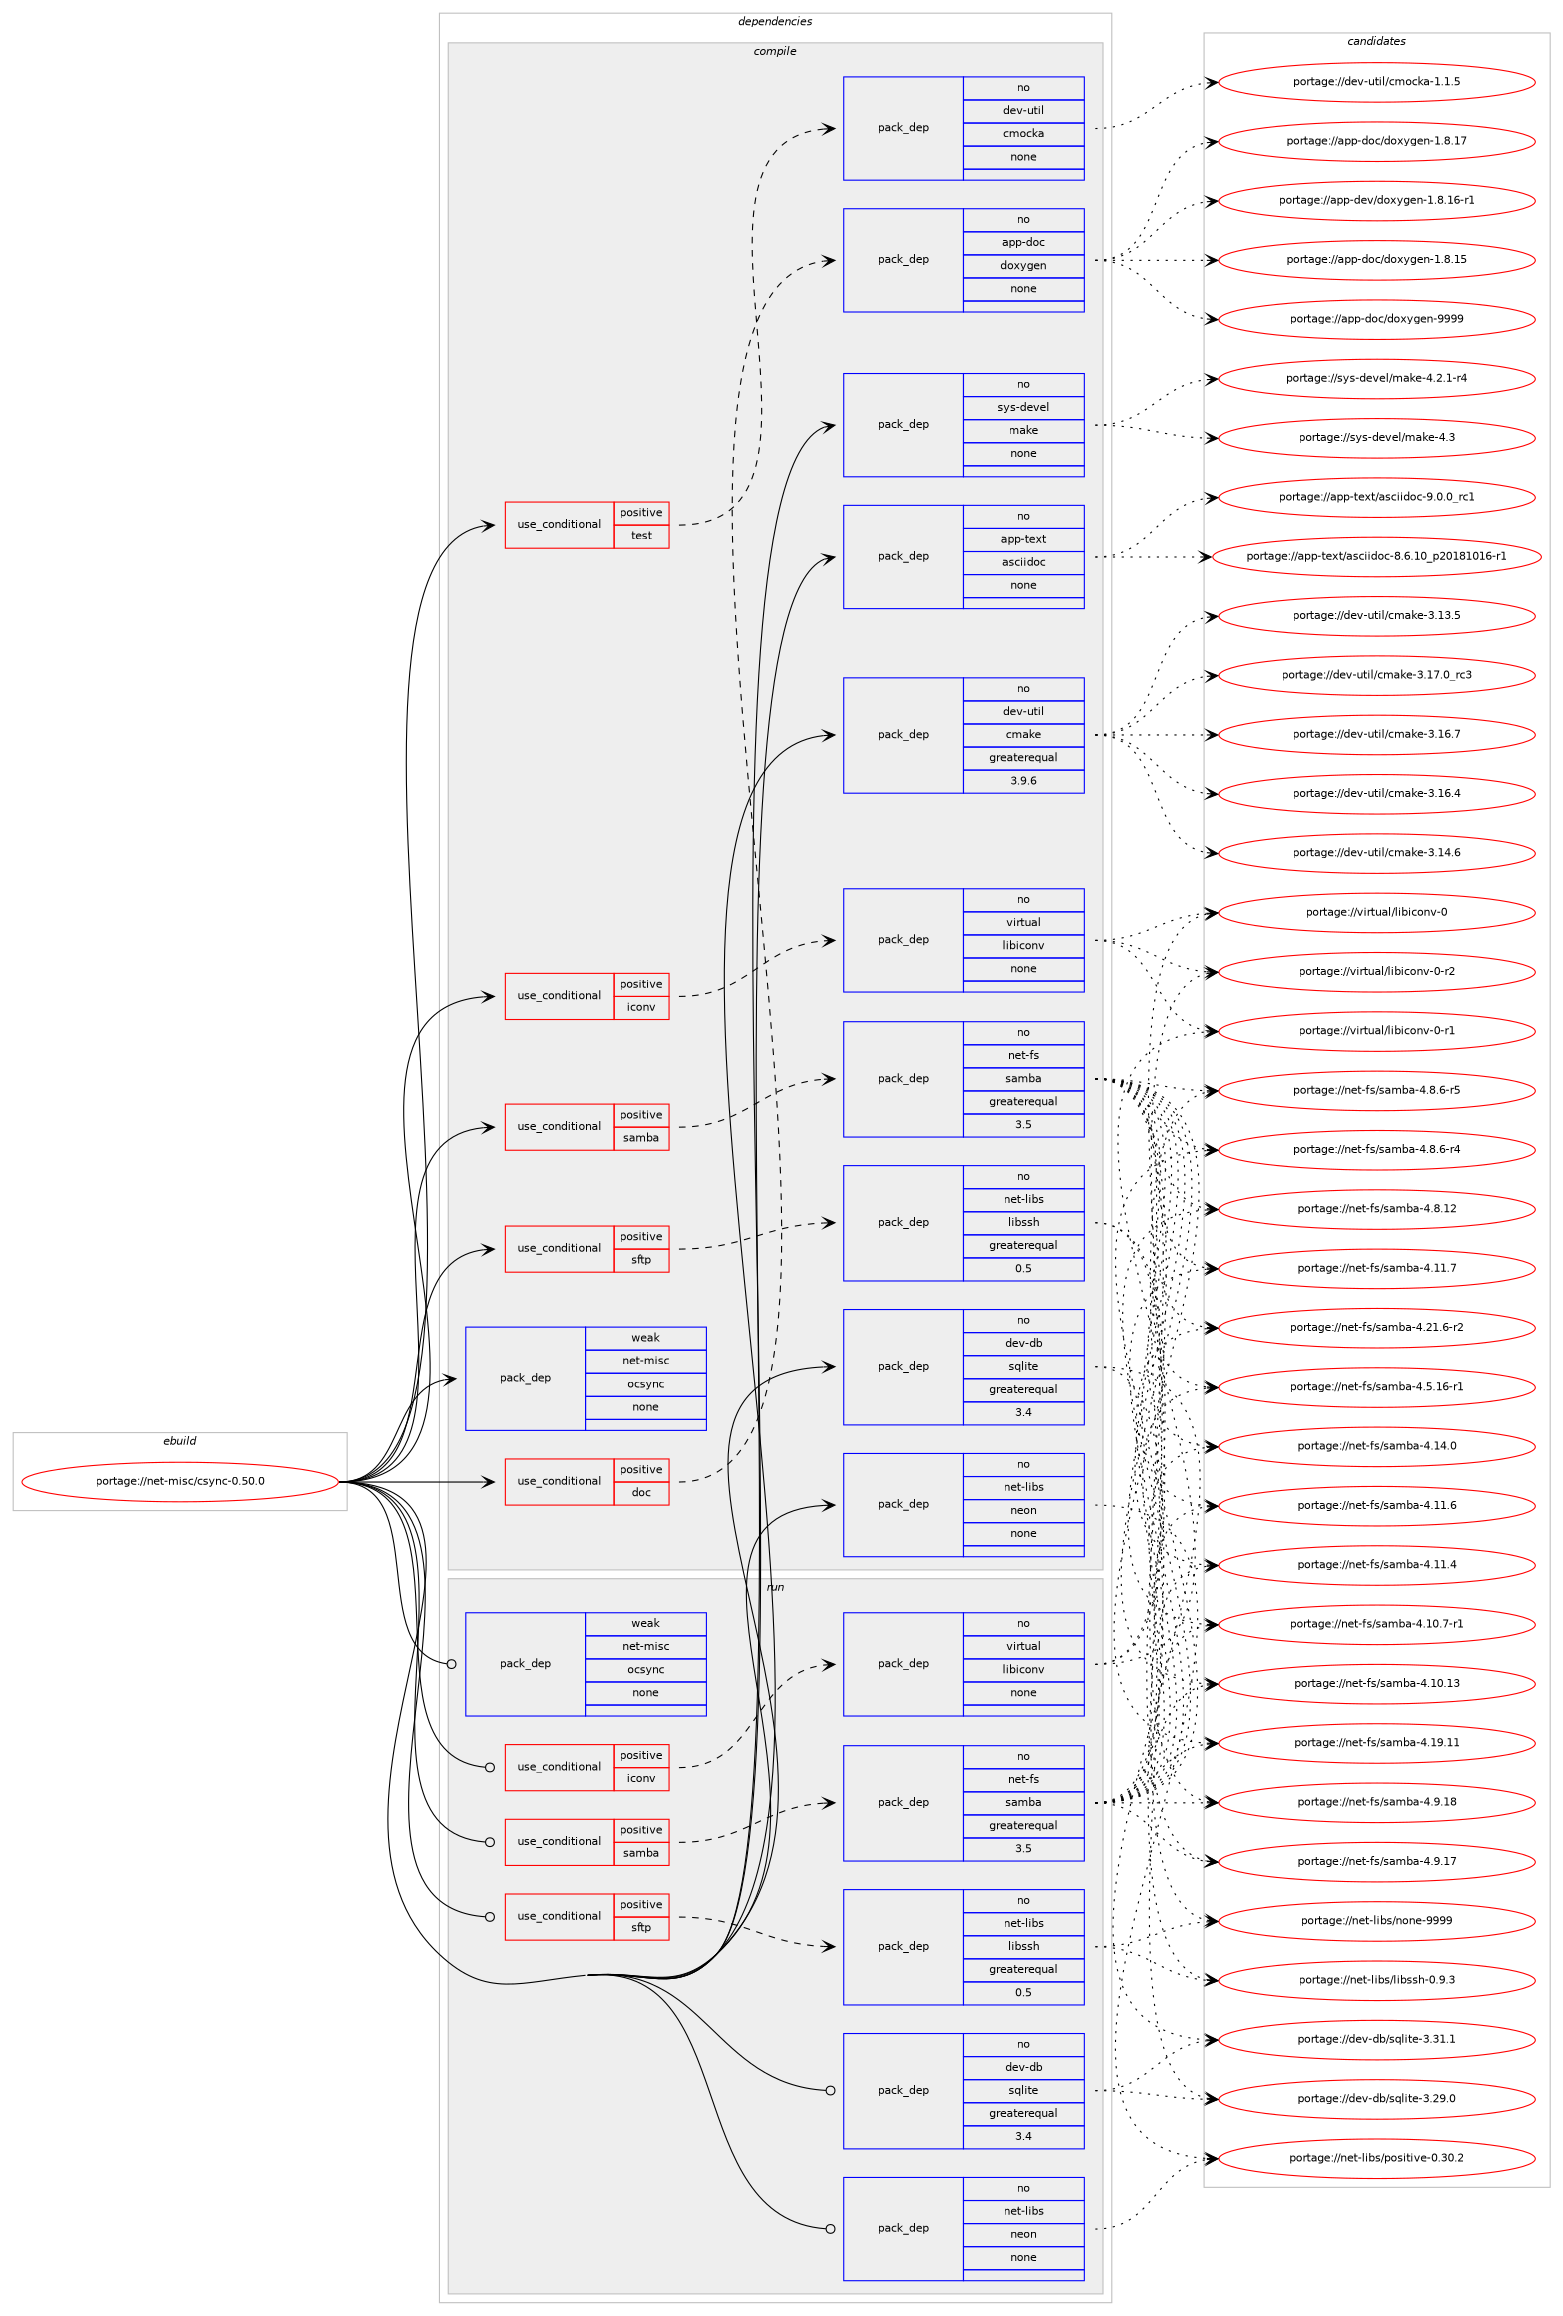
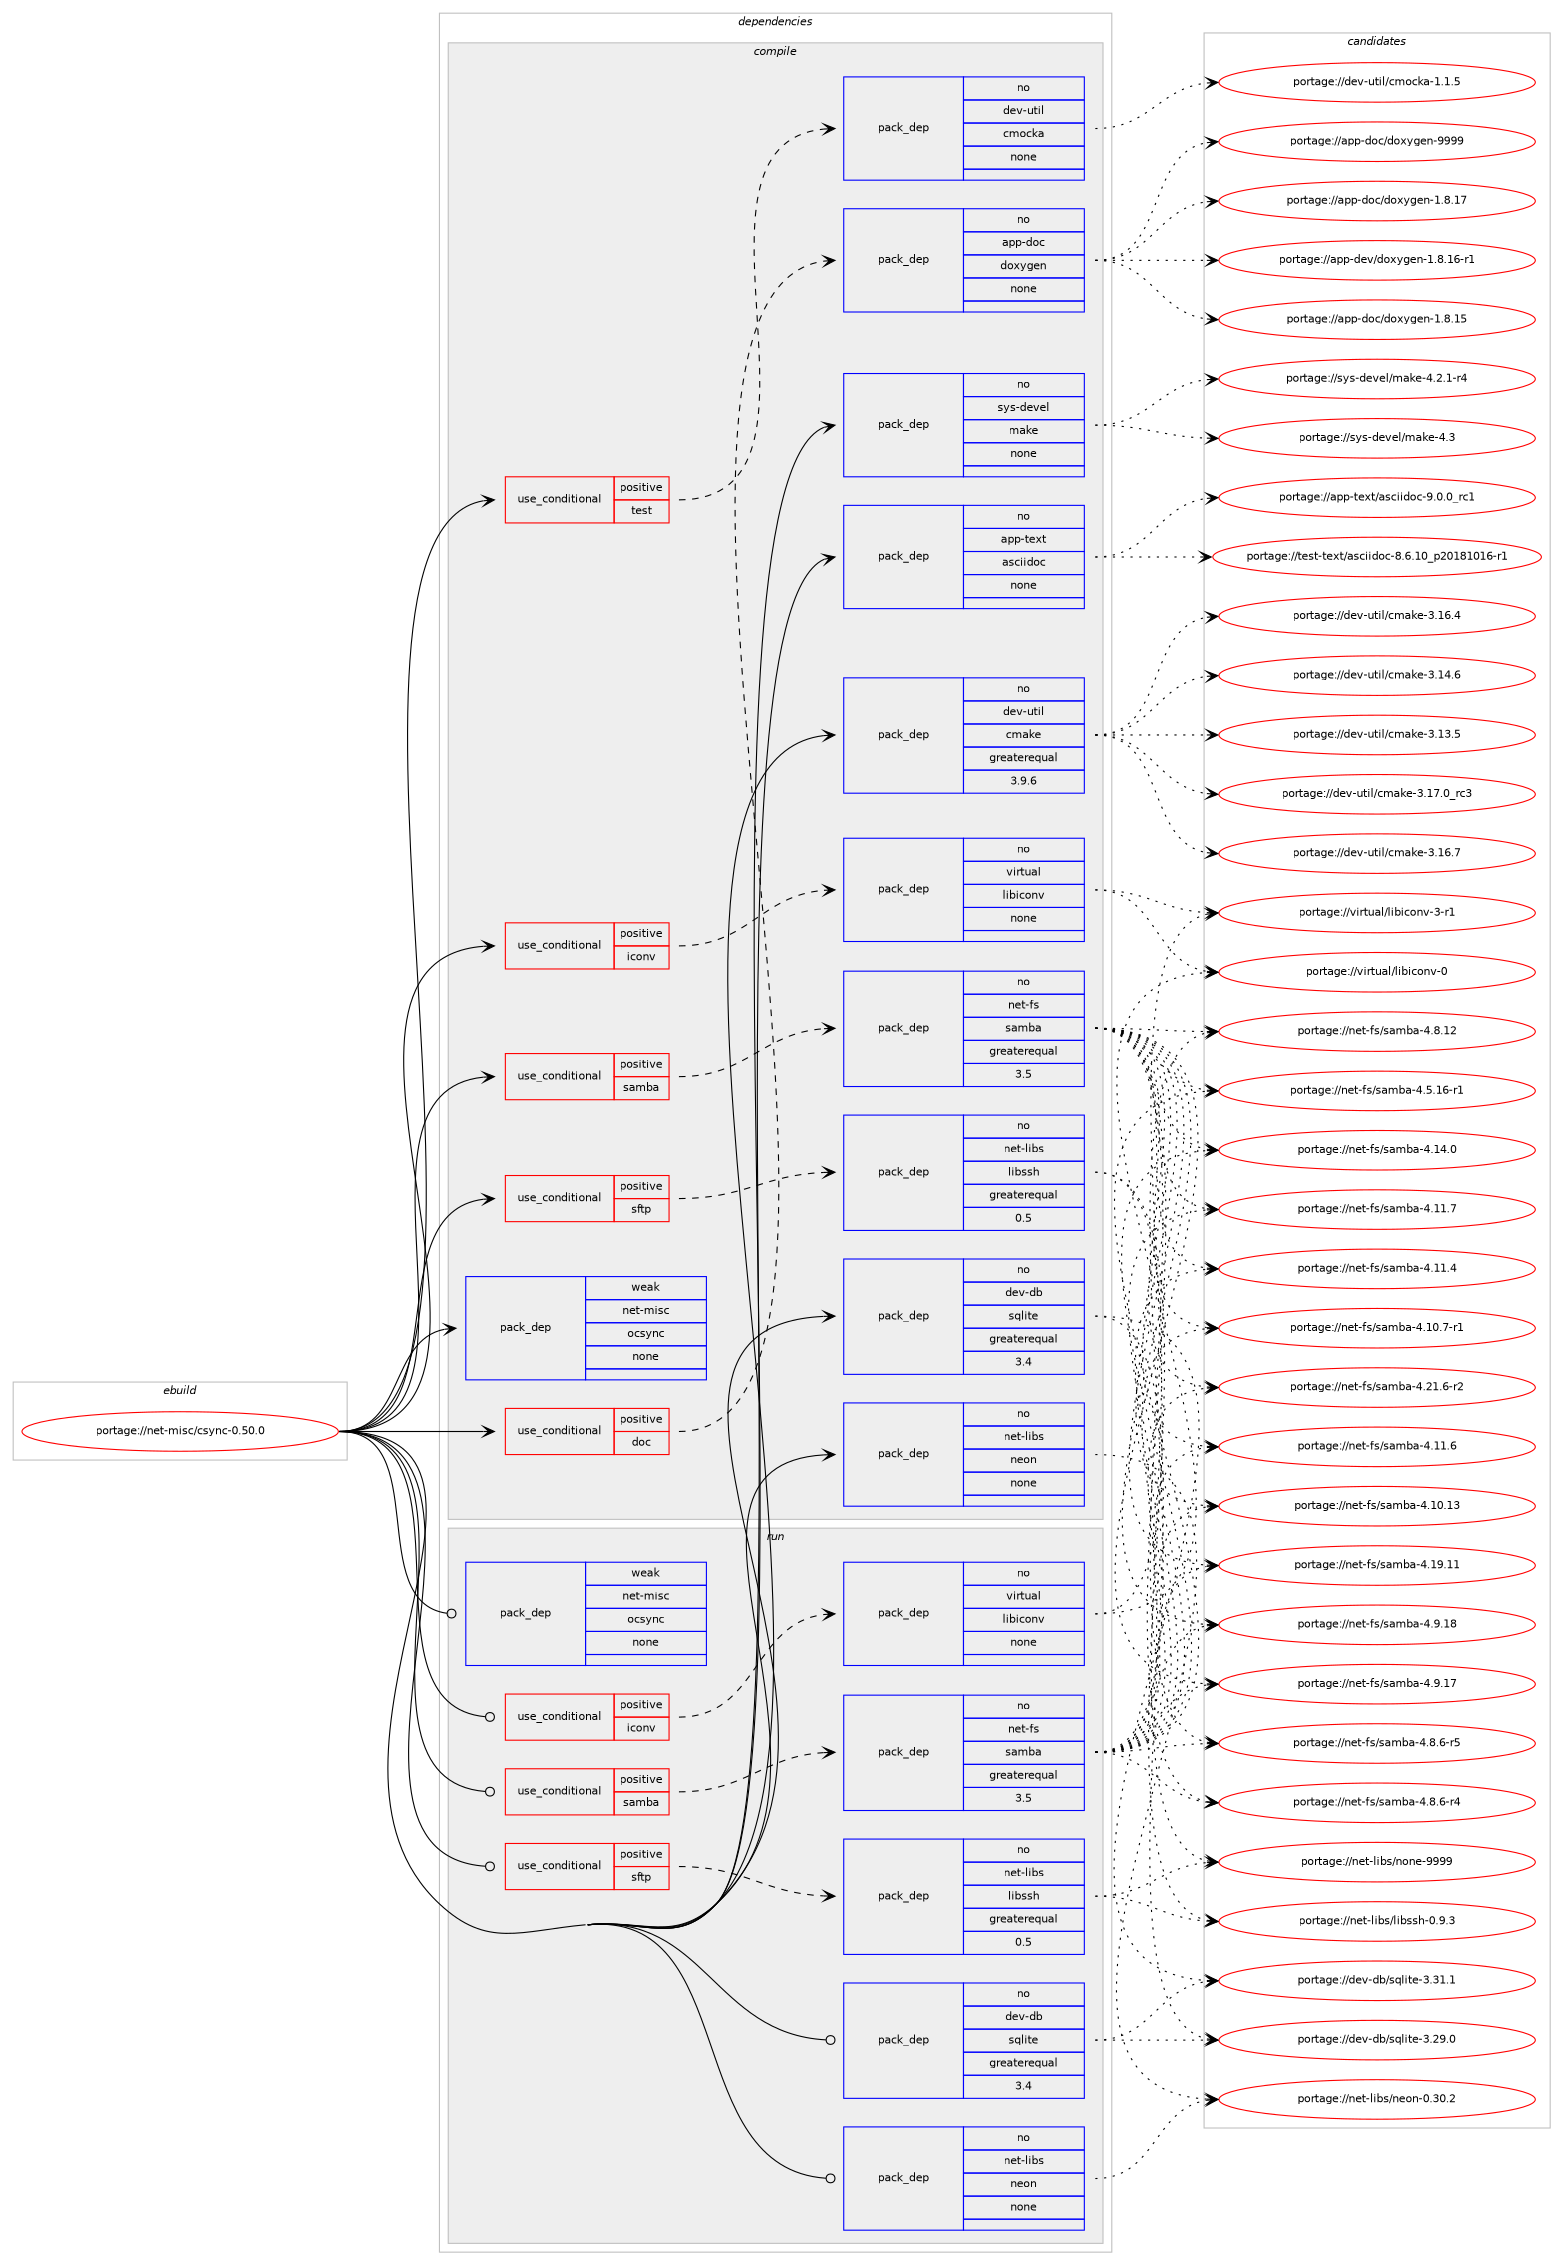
(1377, 557) -> (1377, 557)
(1377, 972) -> none
(1377, 1032) -> (1377, 913)
(1377, 2159) -> (1377, 2099)
